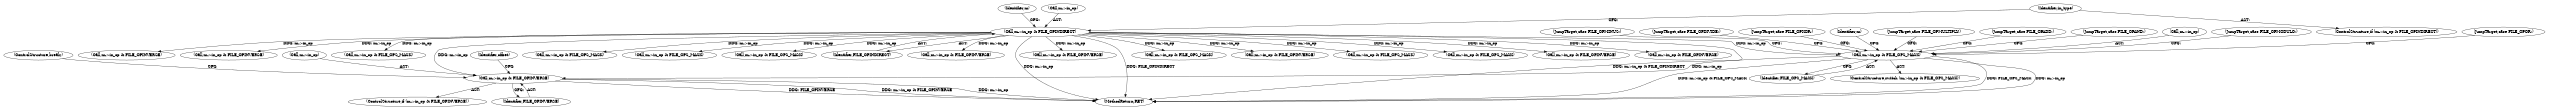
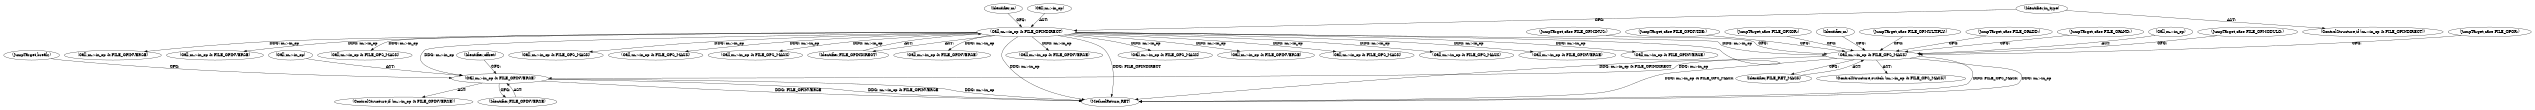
(38, 55) -> (32, 55)
(1787, 79) -> (1774, 79)
